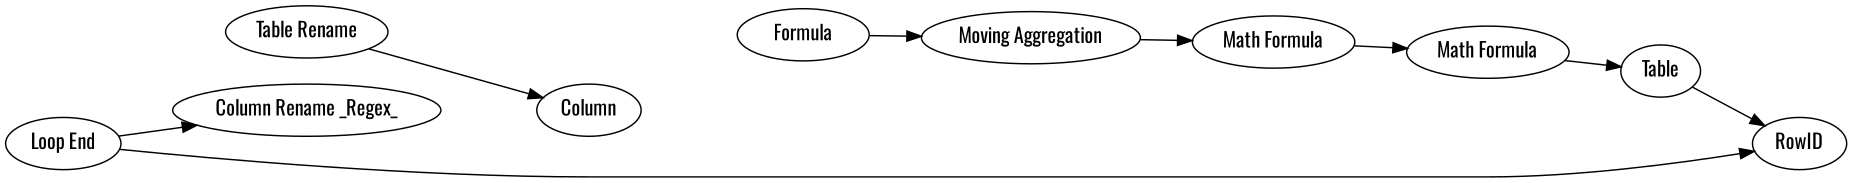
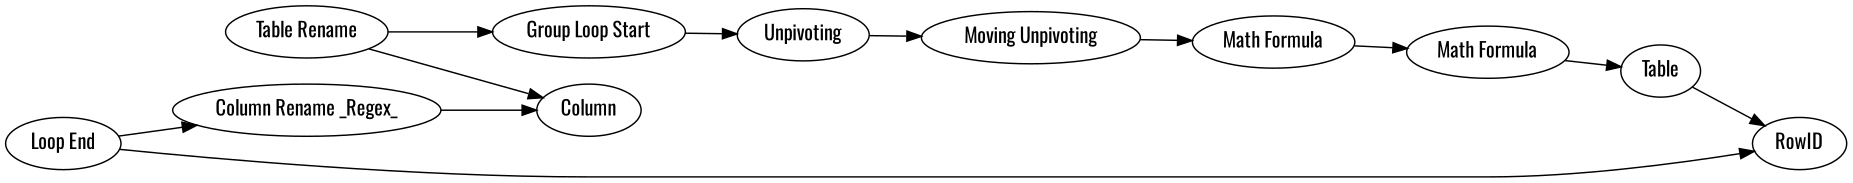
none -> (589, 32)
(803, 35) -> (803, 35)
(1031, 38) -> (1031, 38)
none -> (481, 110)
